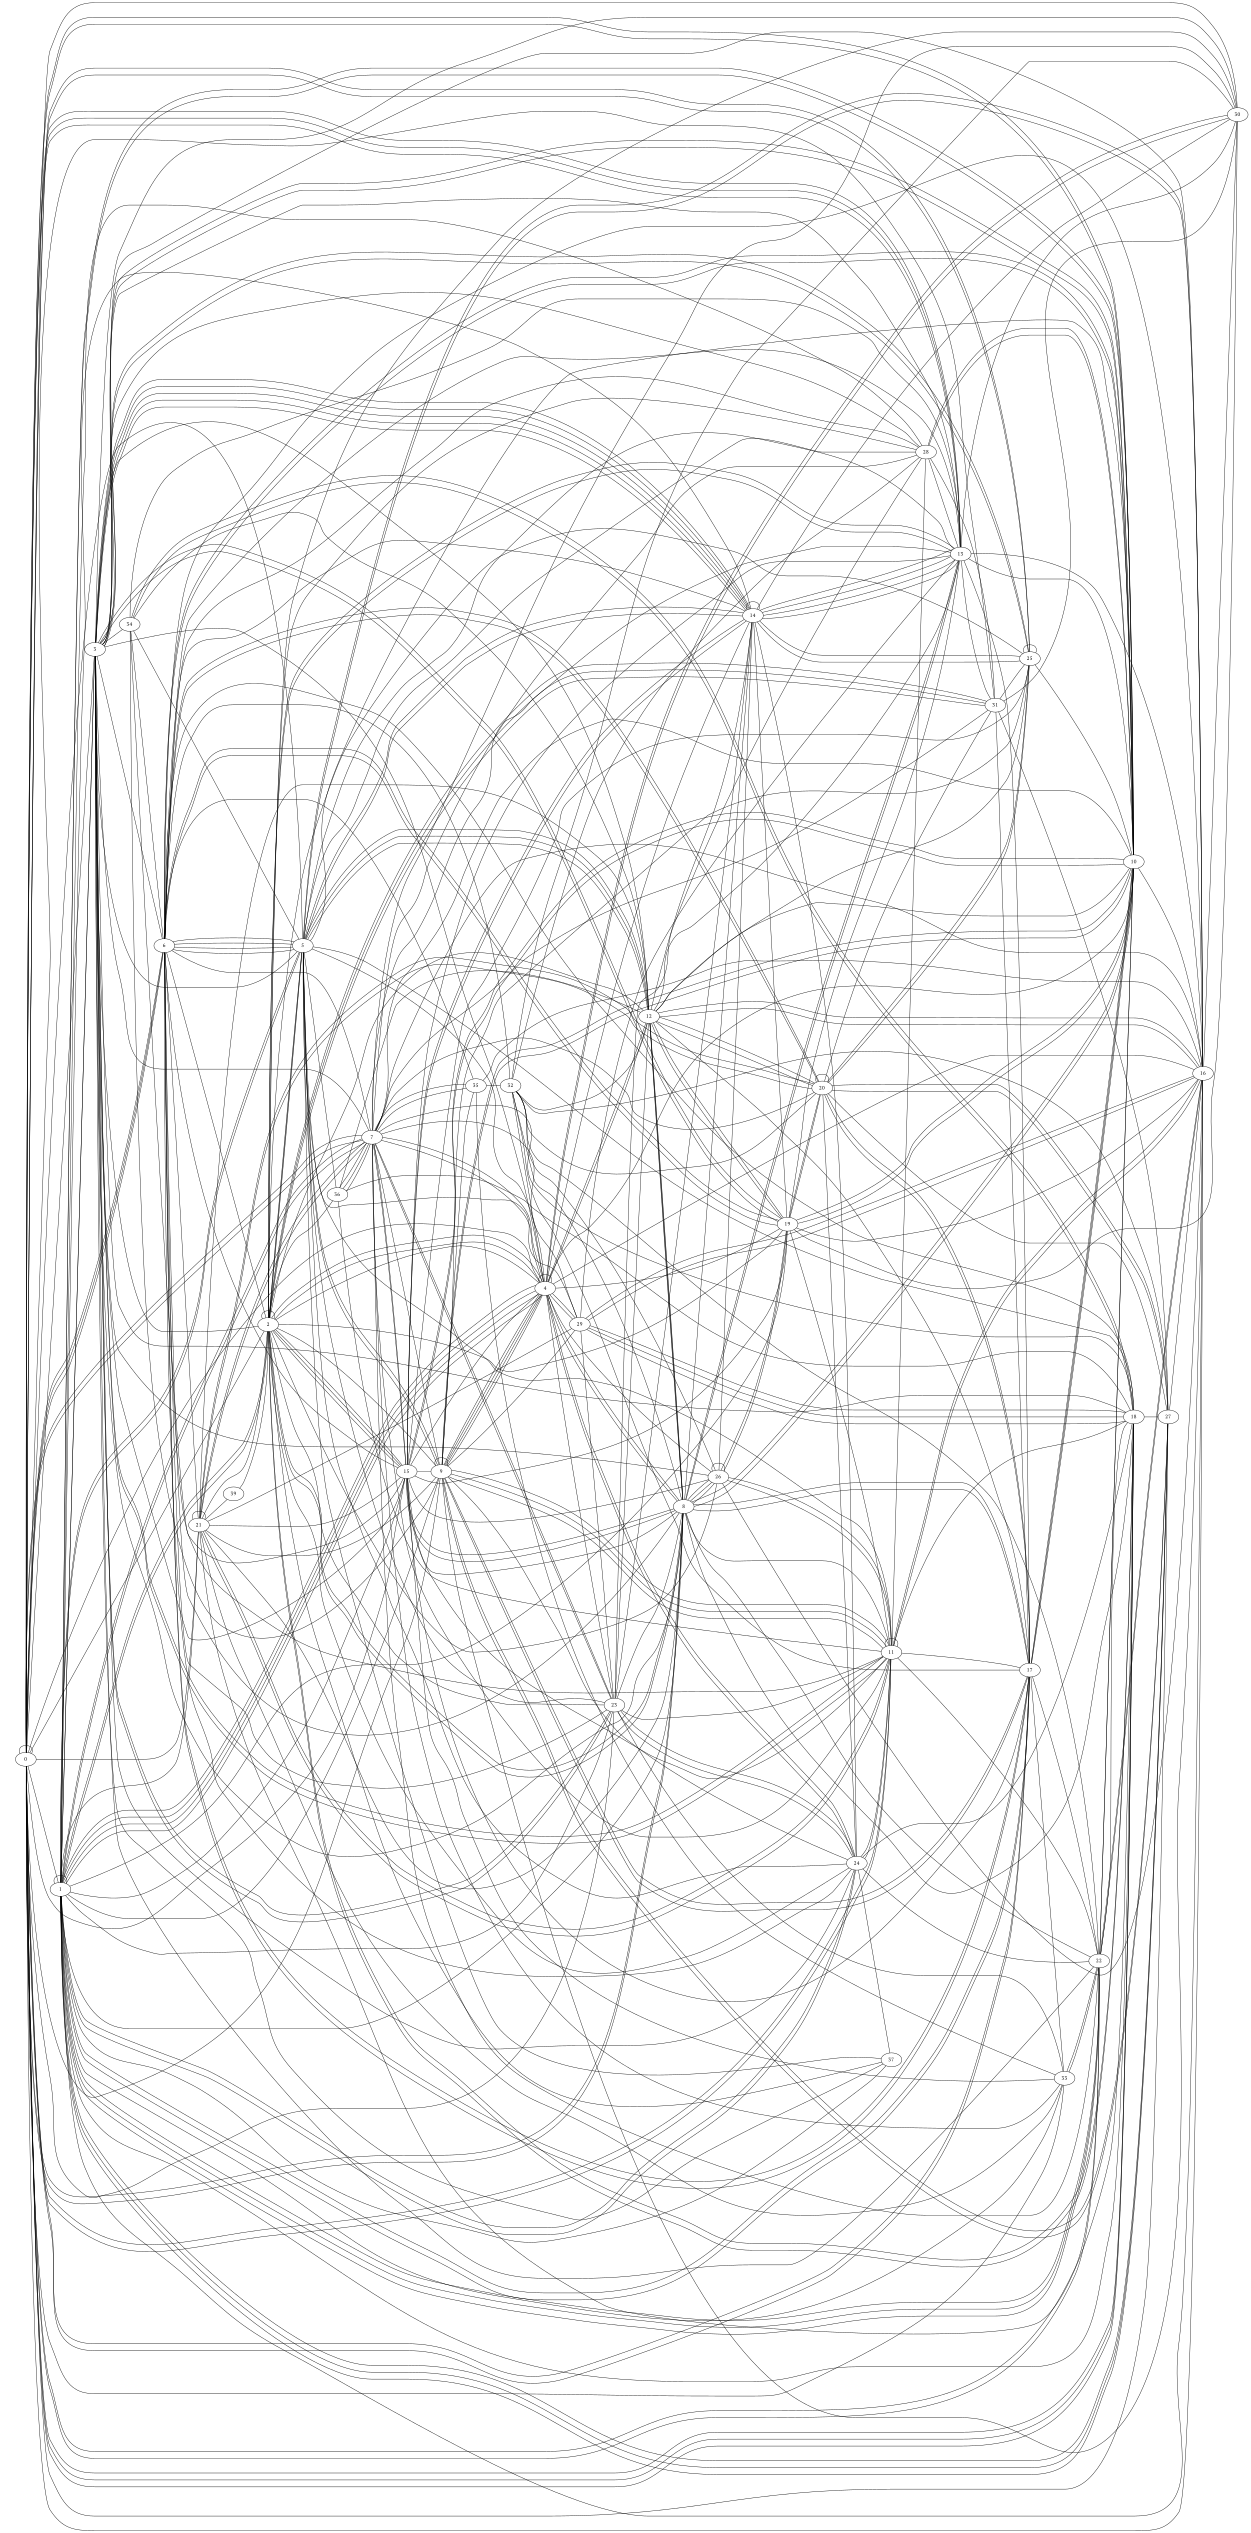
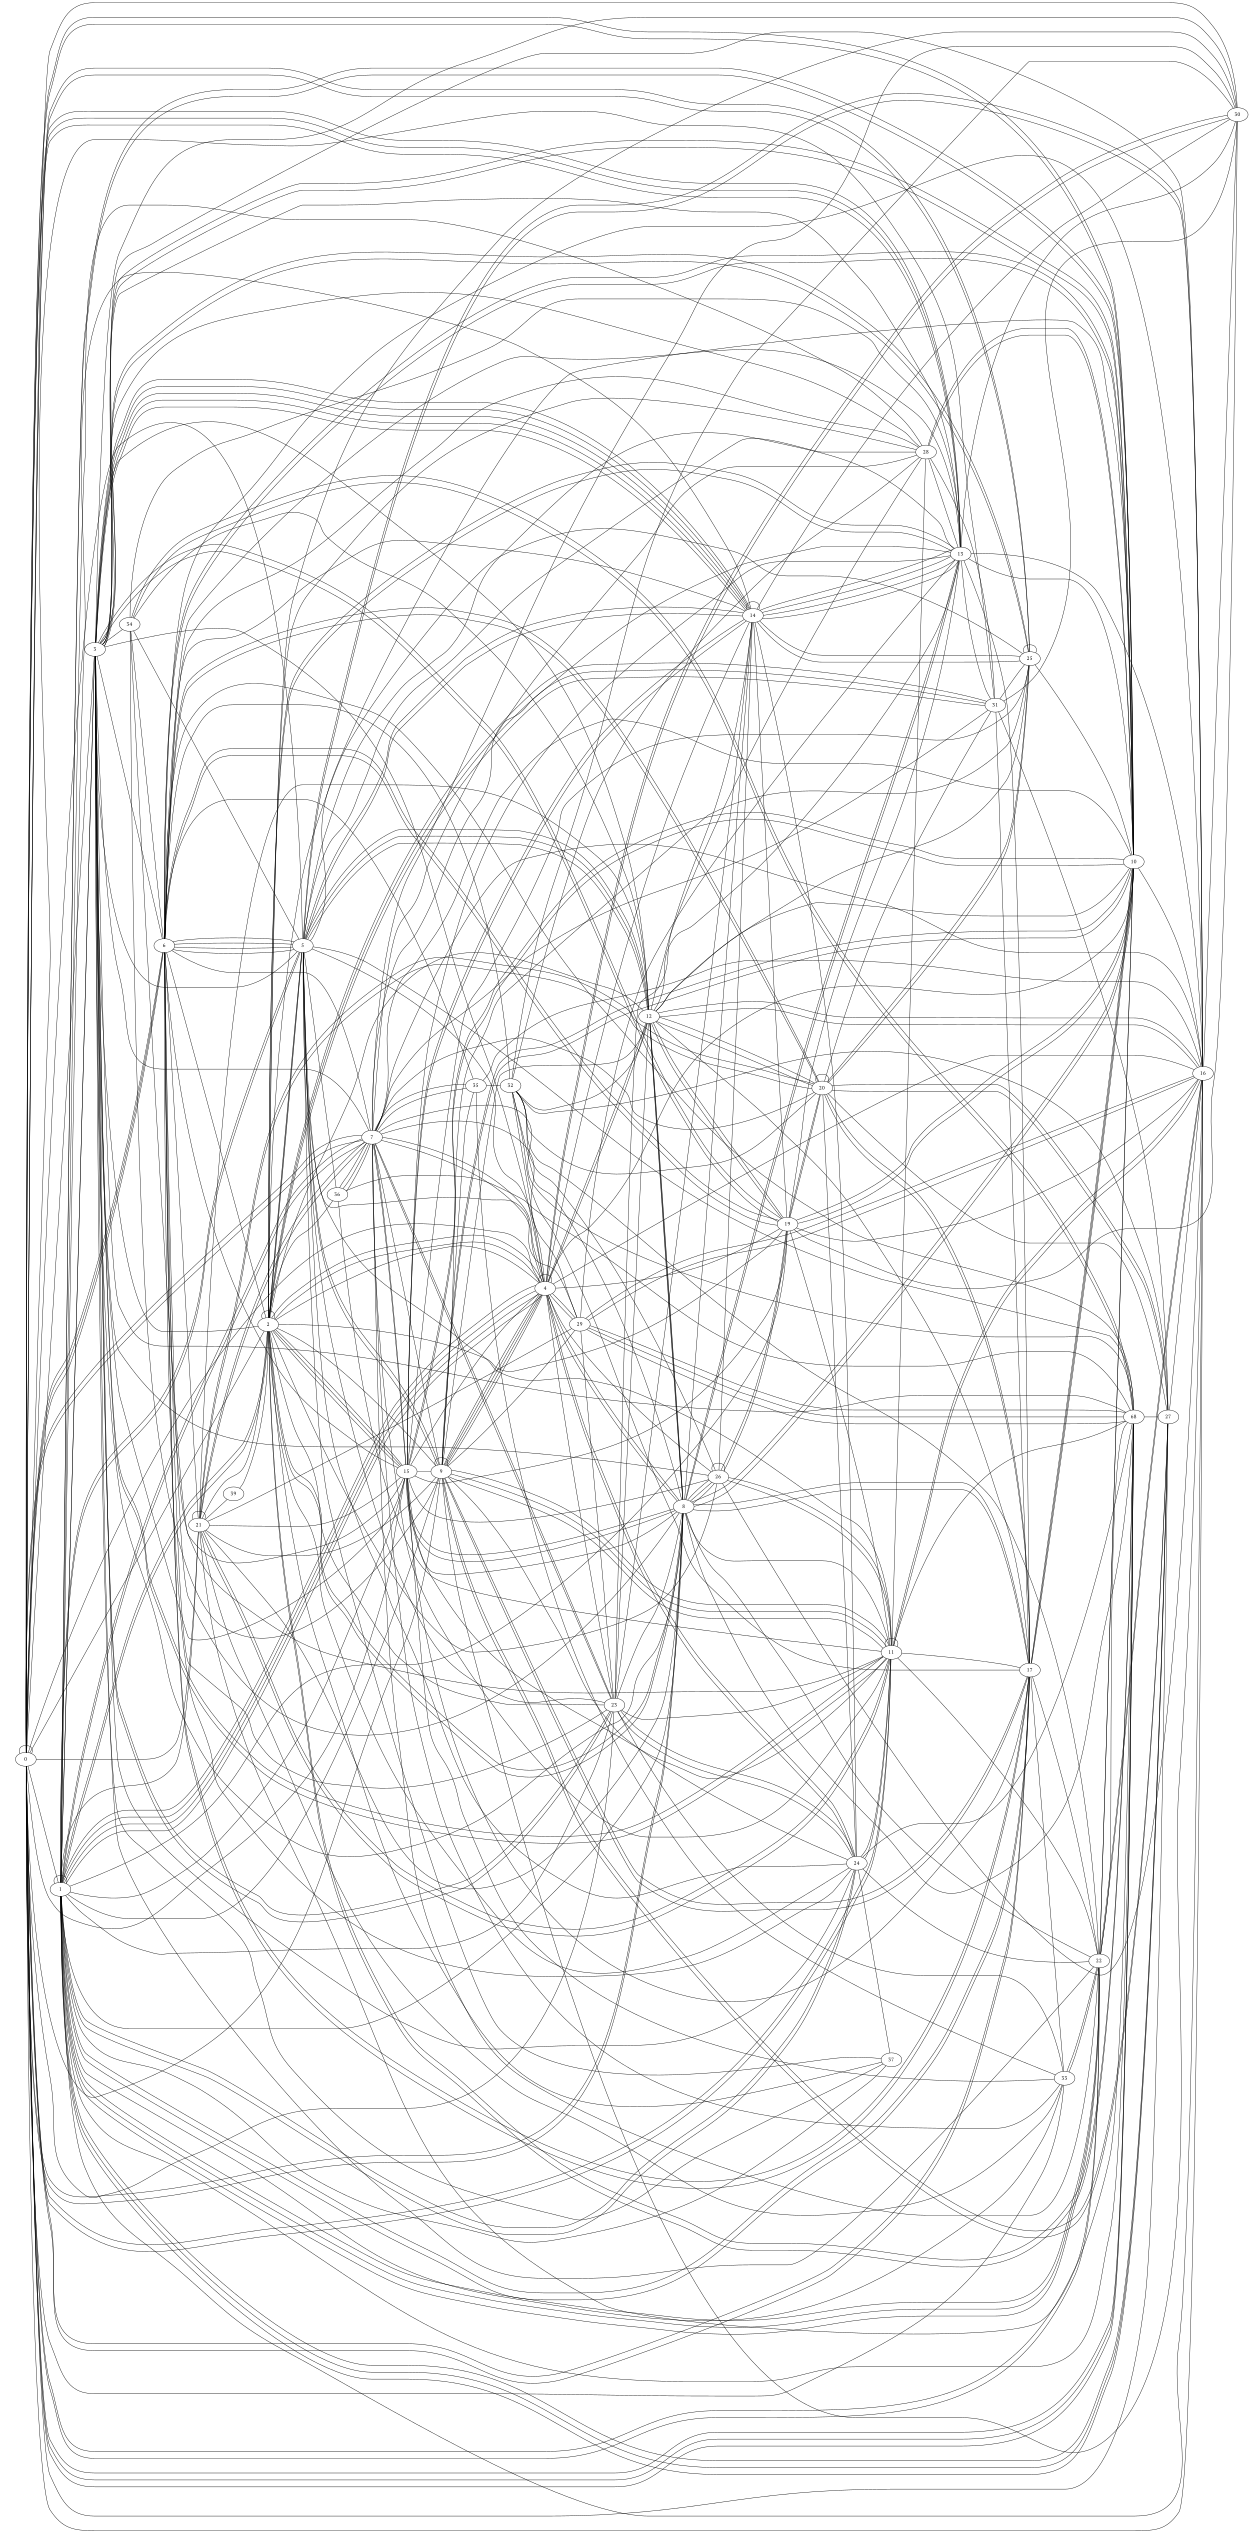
(424, 984) -> (477, 1214)
(1134, 1417) -> (1134, 1417)
